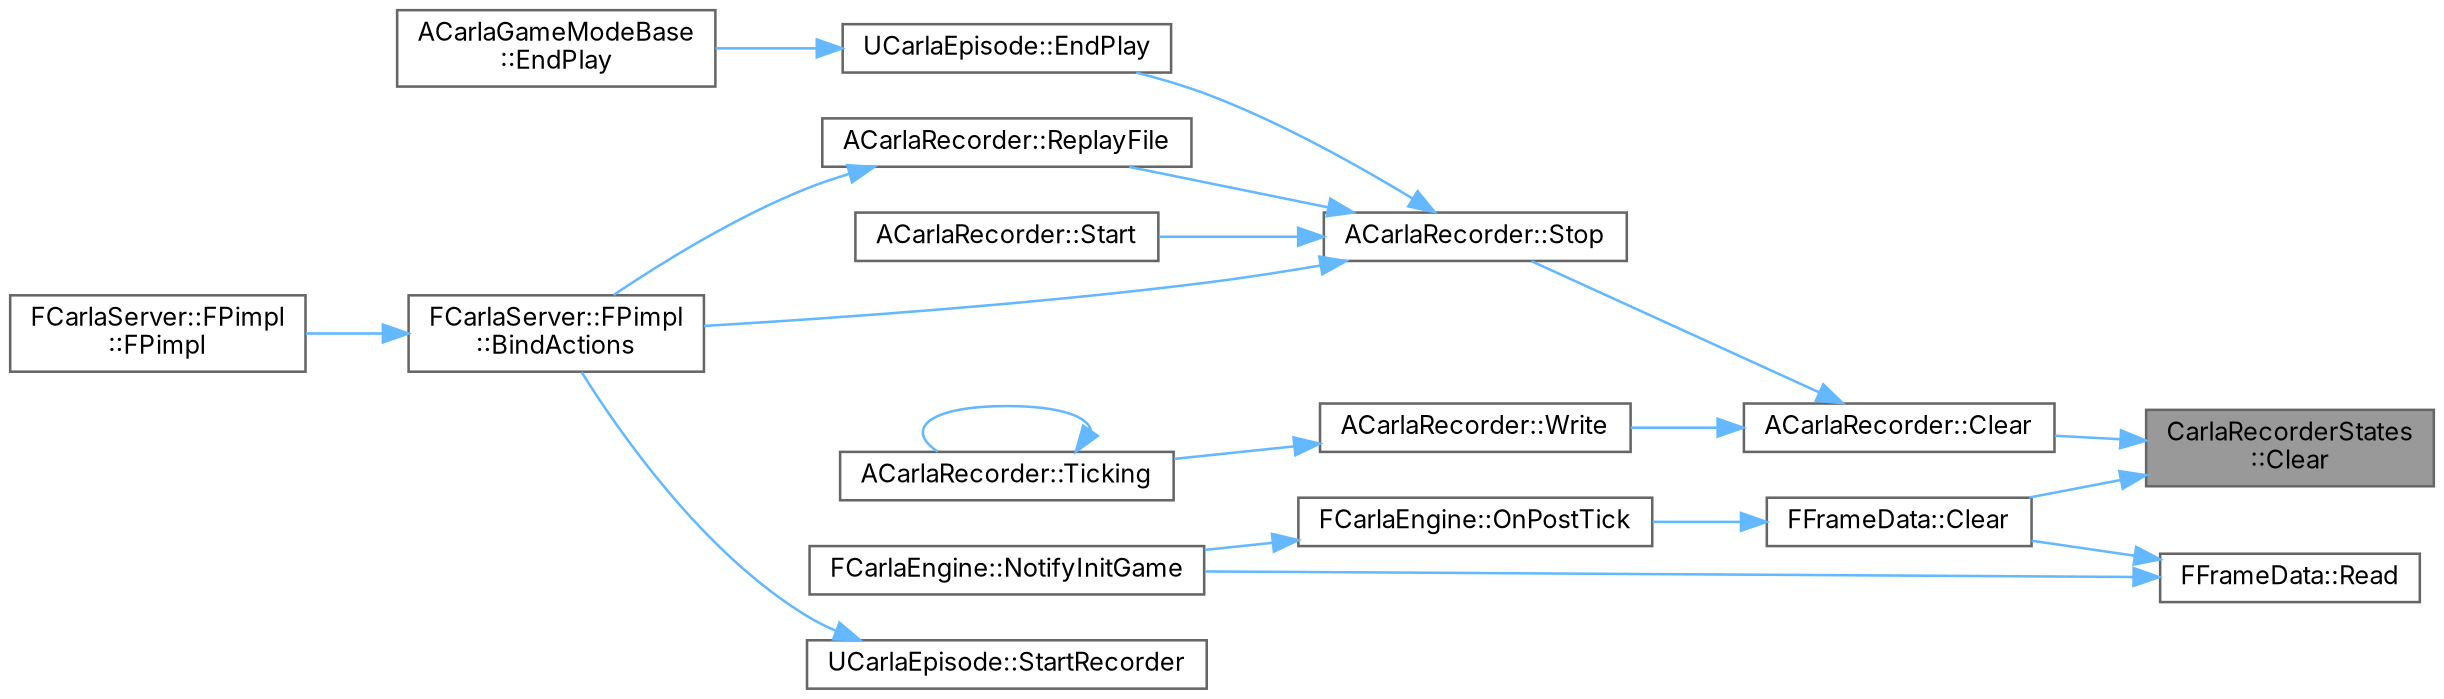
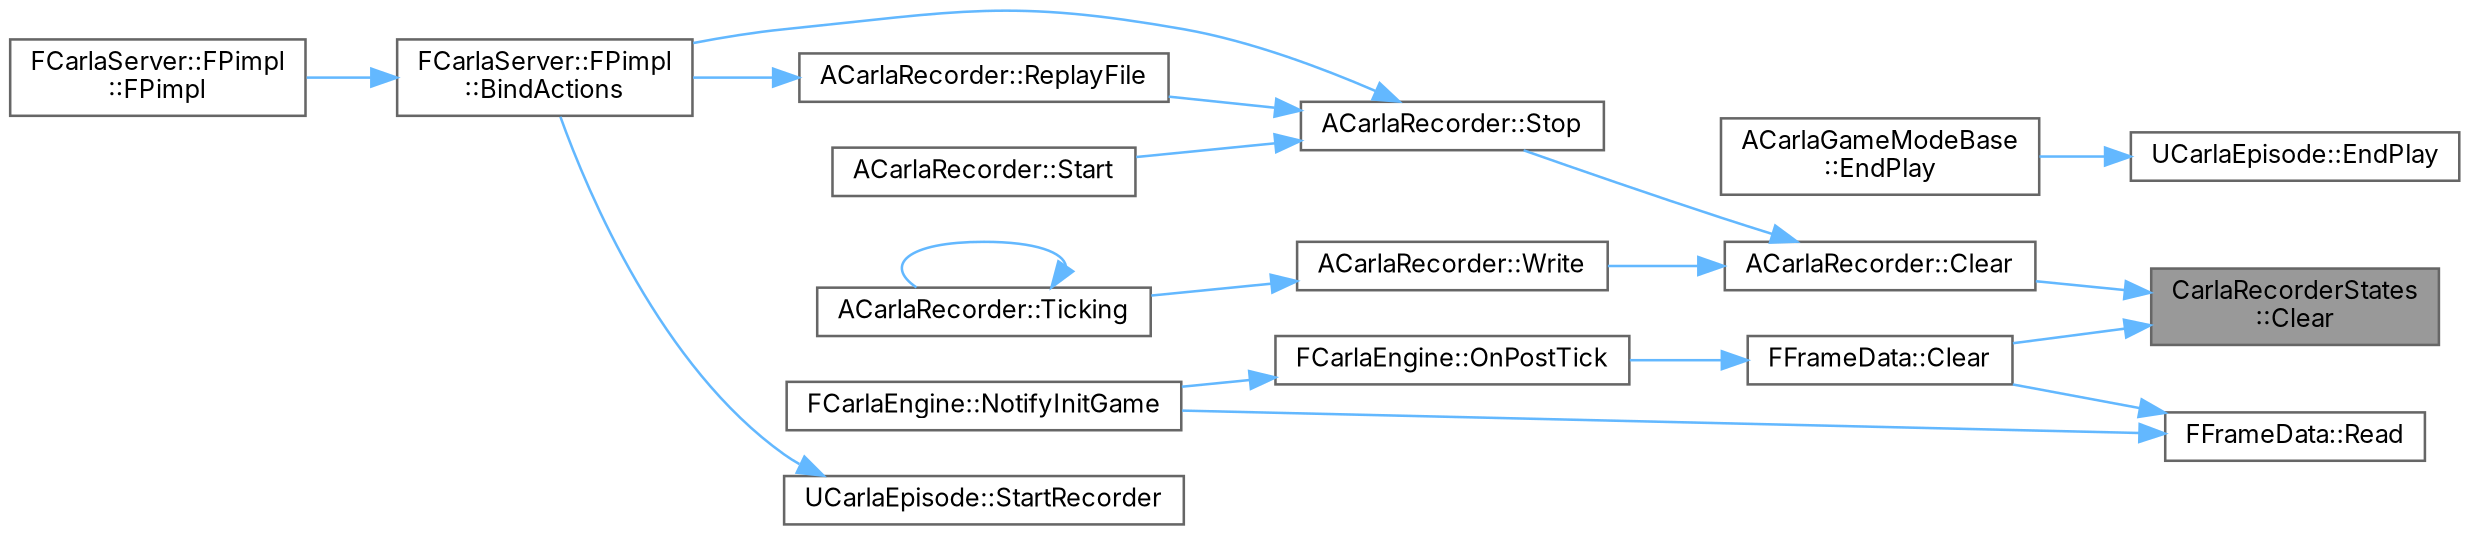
(1279, 125) -> none
